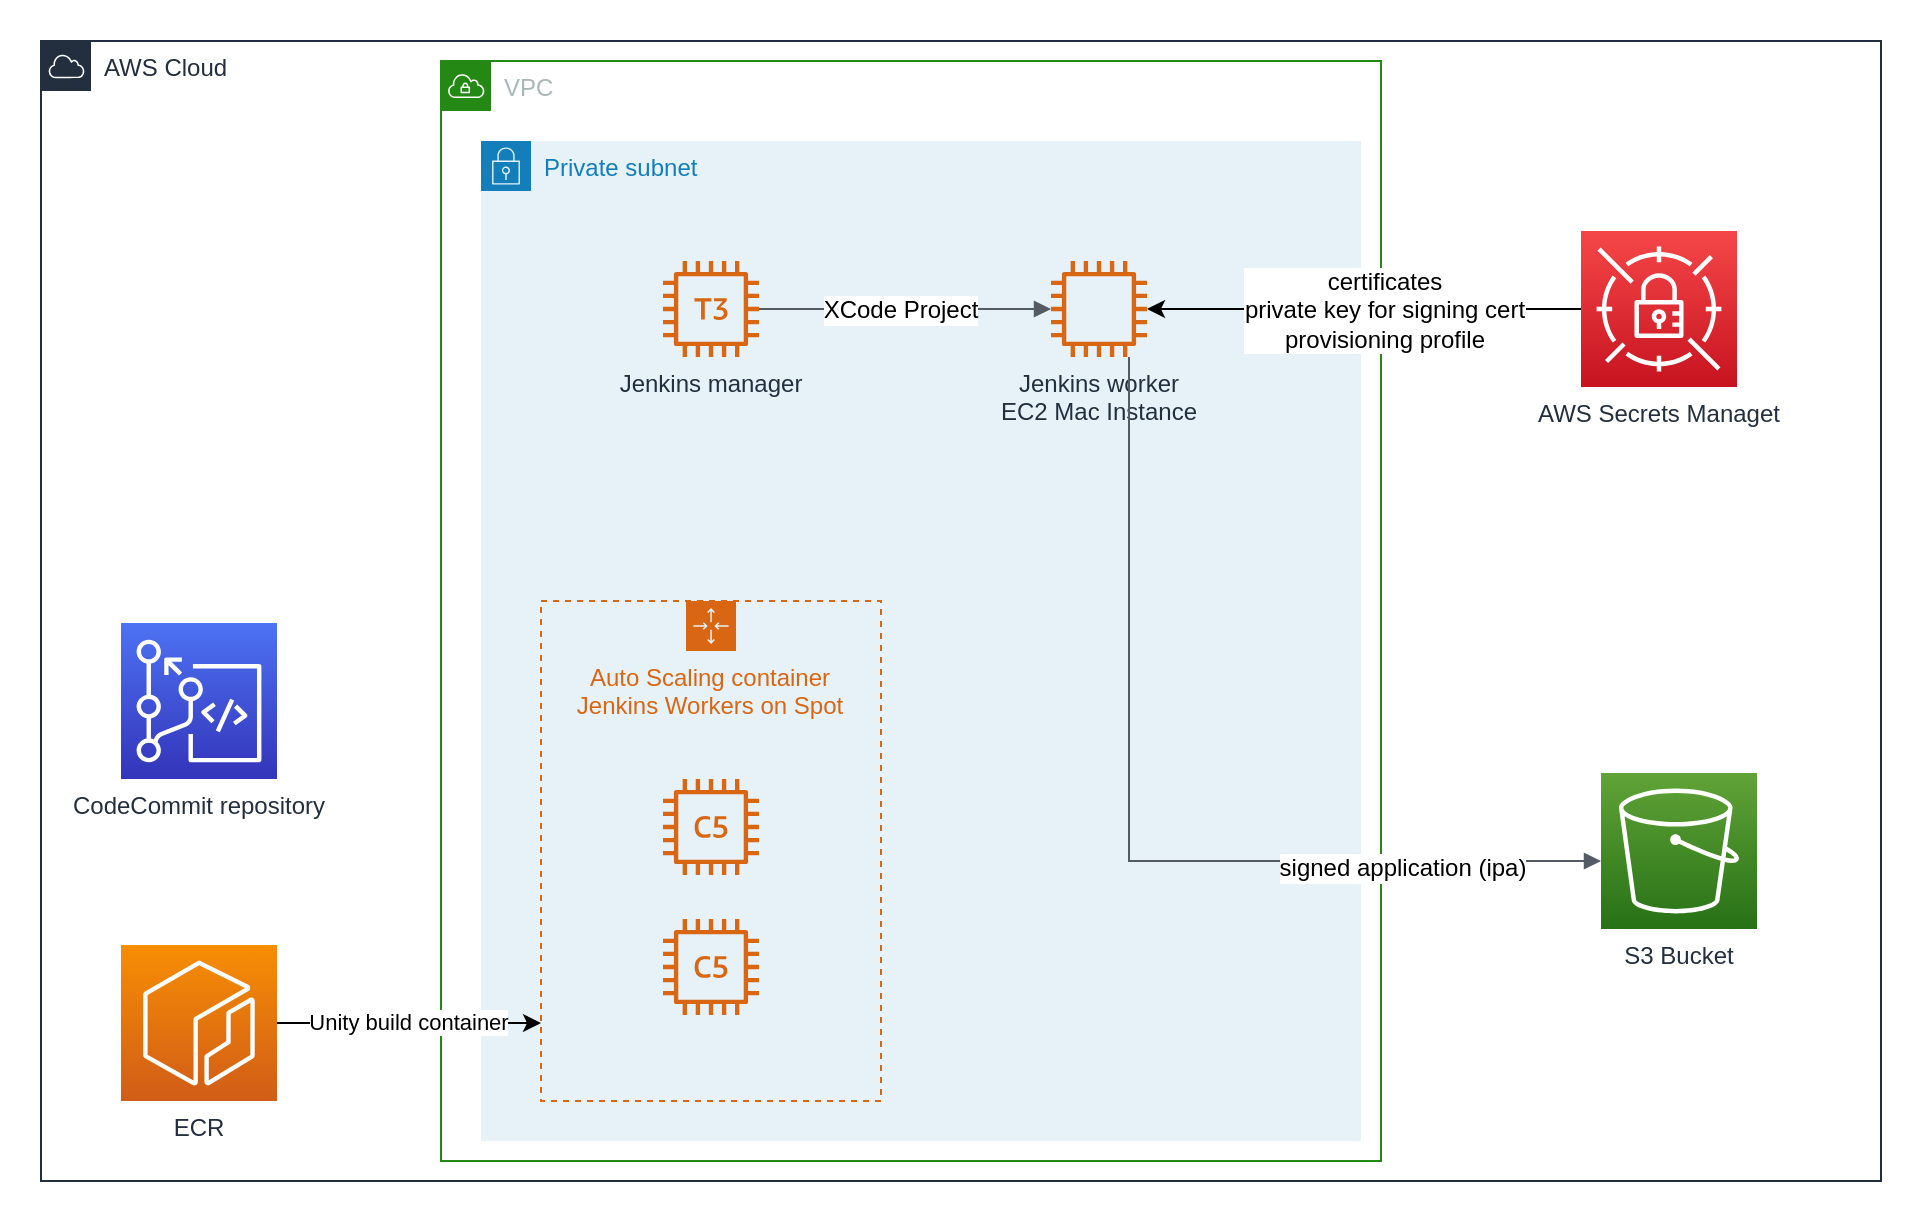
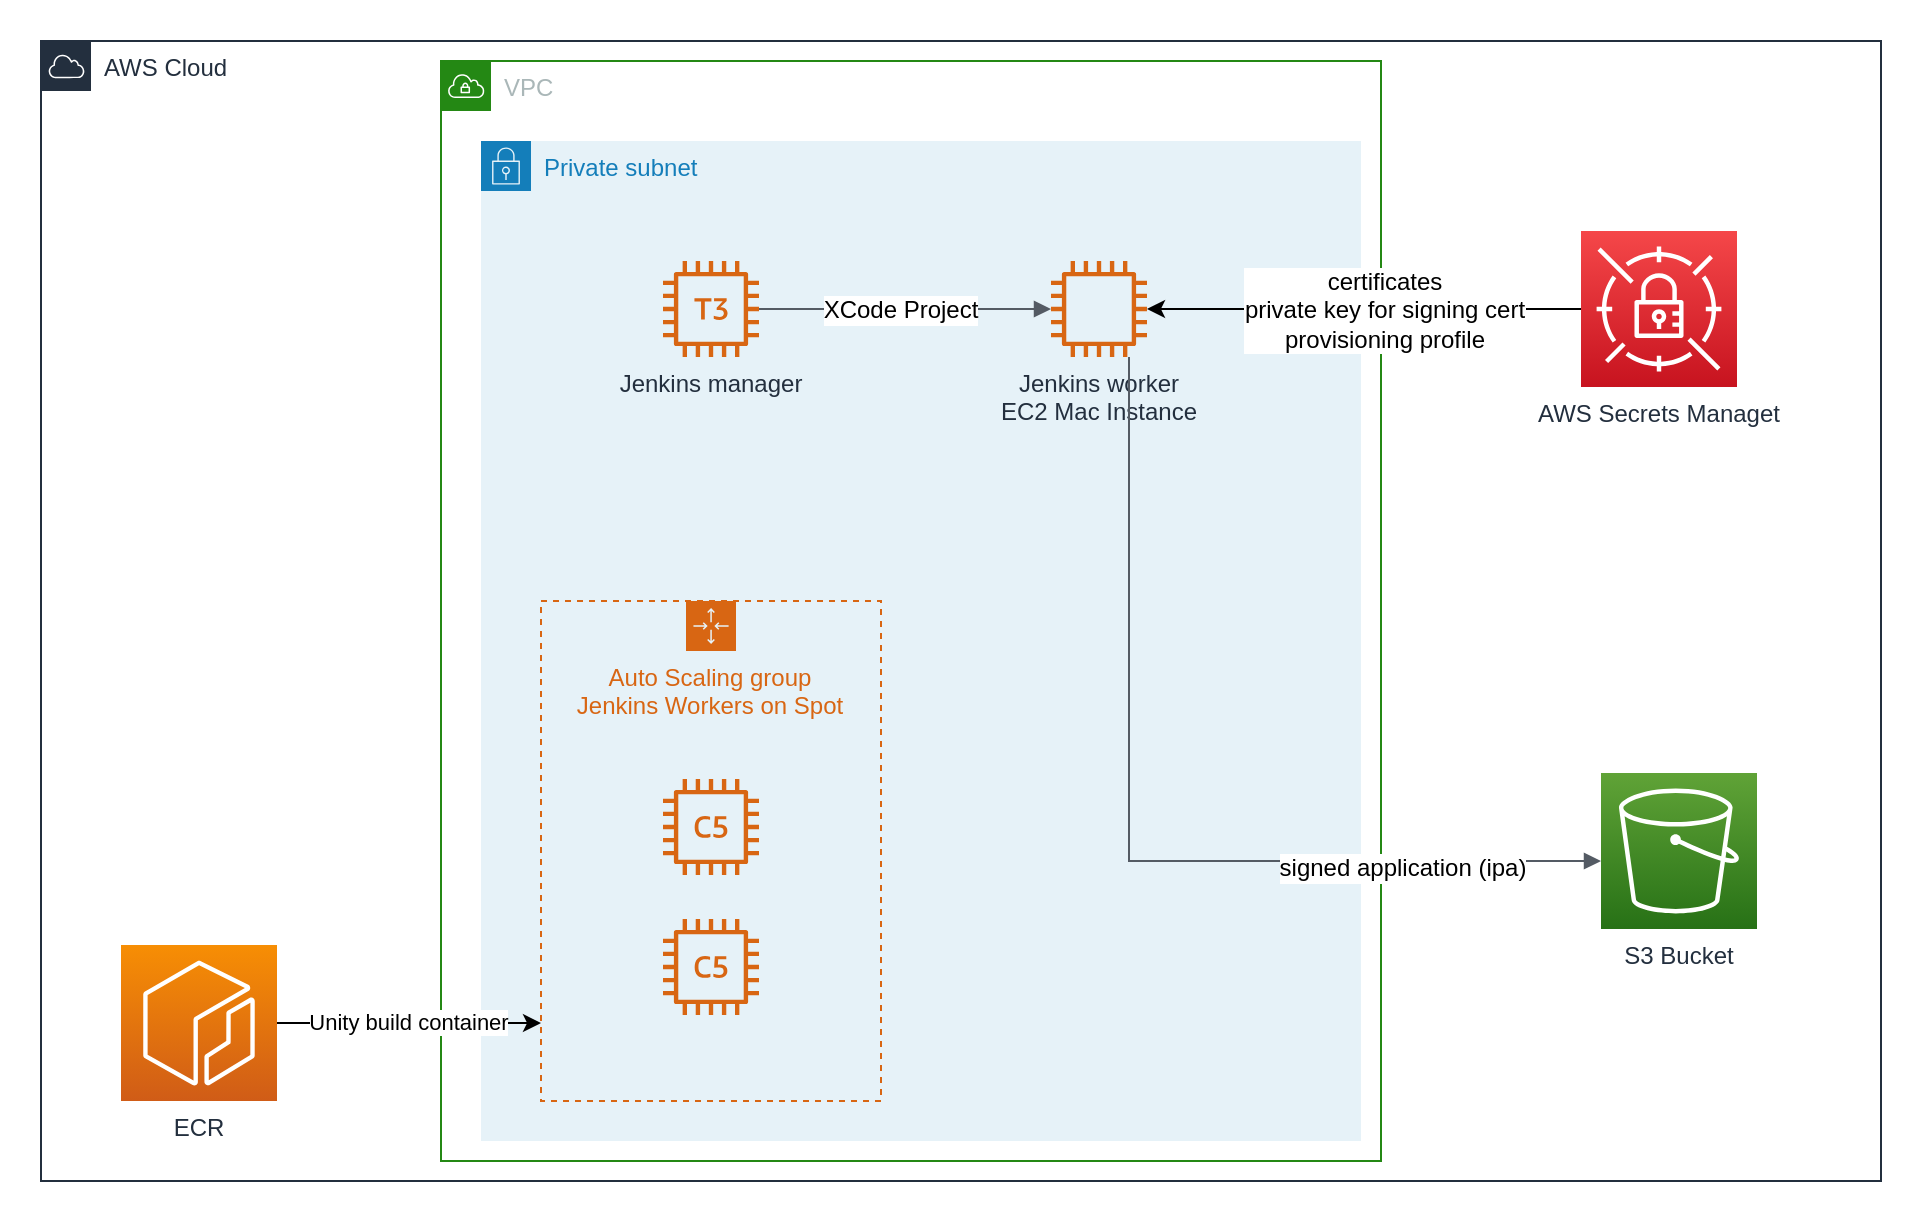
(711, 694) -> (711, 694)
(199, 701) -> none
